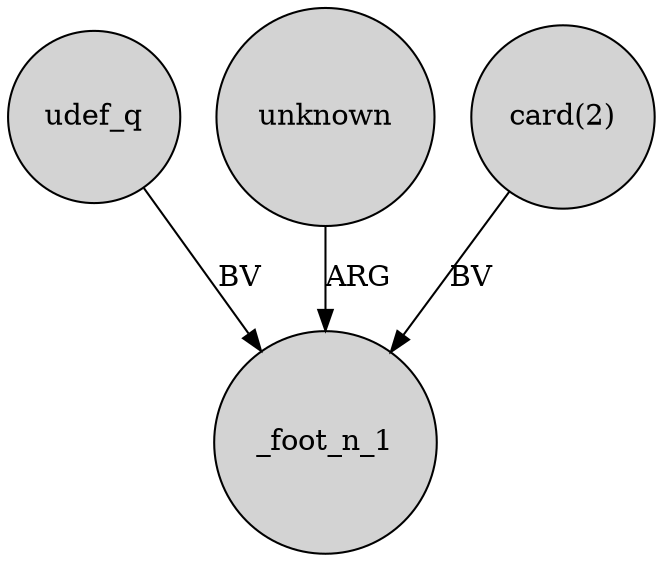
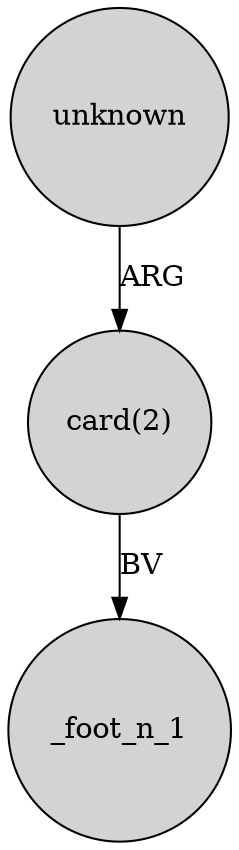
(94, 117) -> none
(325, 268) -> (120, 268)
